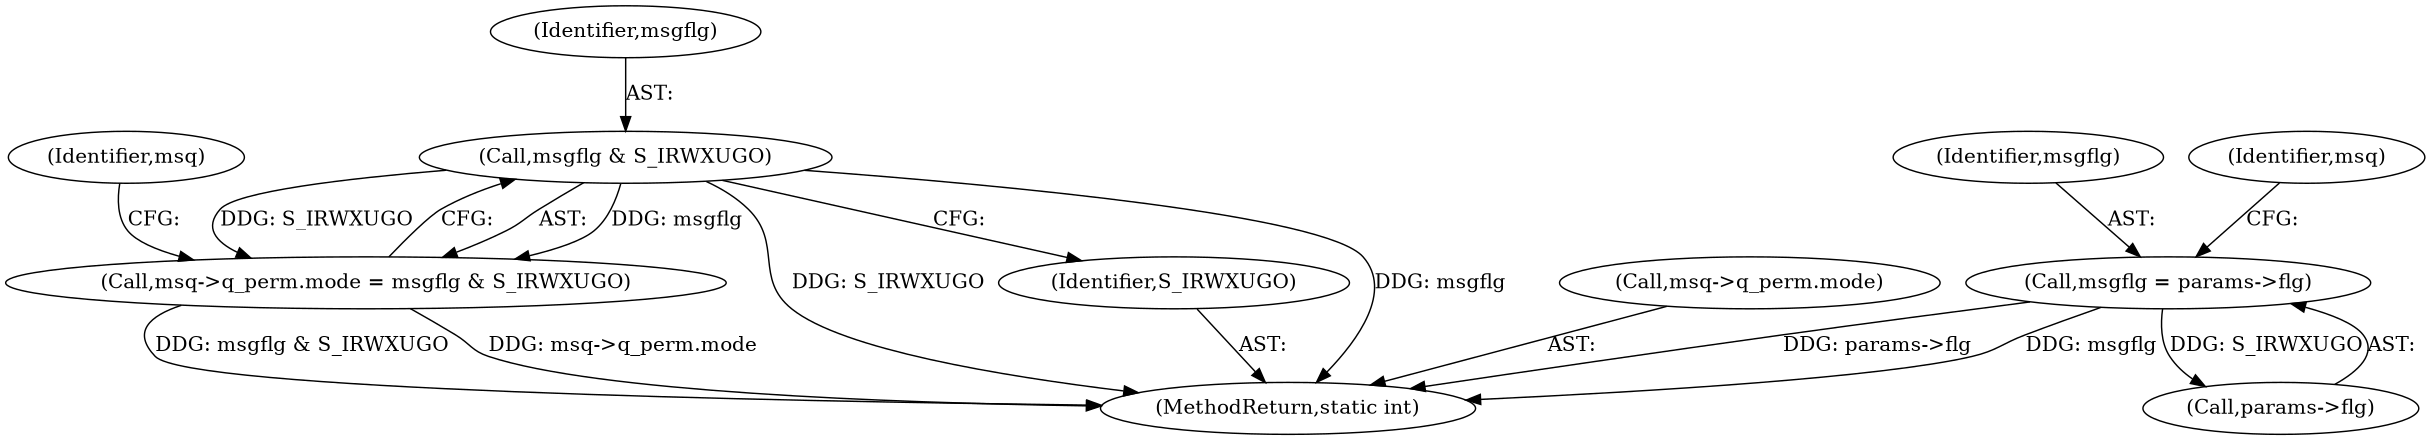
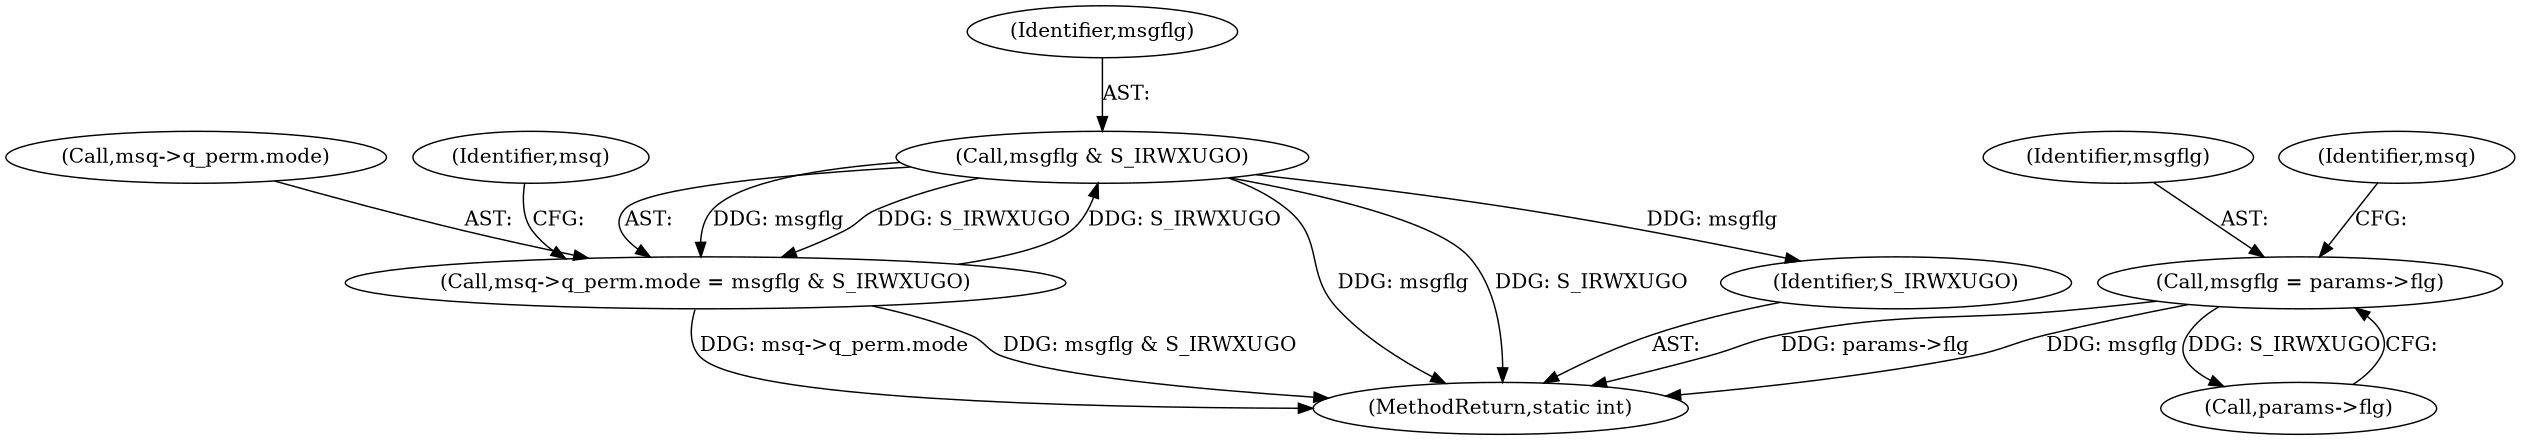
(471, 220) -> (1185, 220)
(963, 220) -> (1712, 220)
(1526, 344) -> (423, 221)
(2395, 346) -> (2415, 346)
